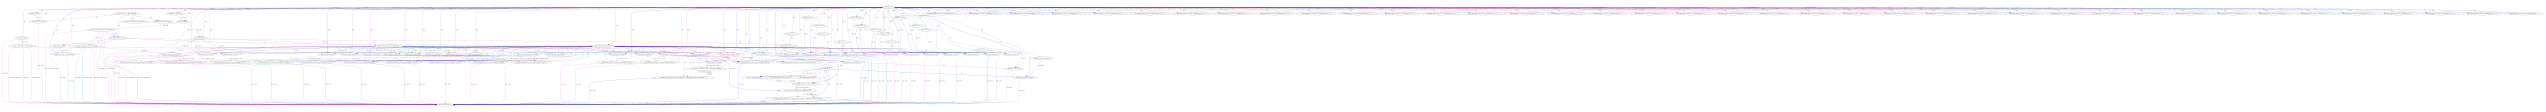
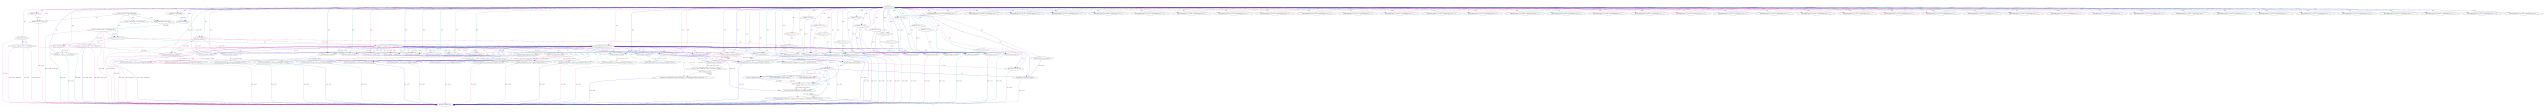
none -> (574, 62)
